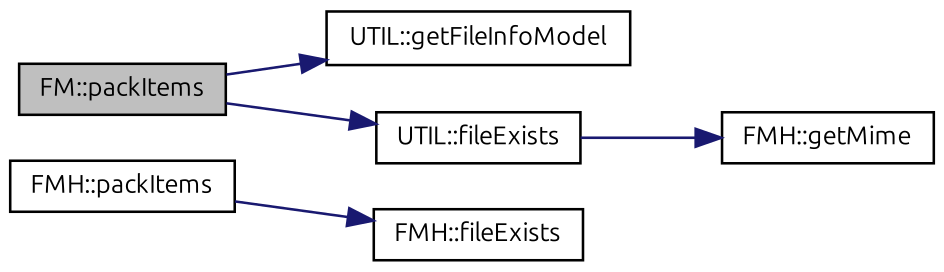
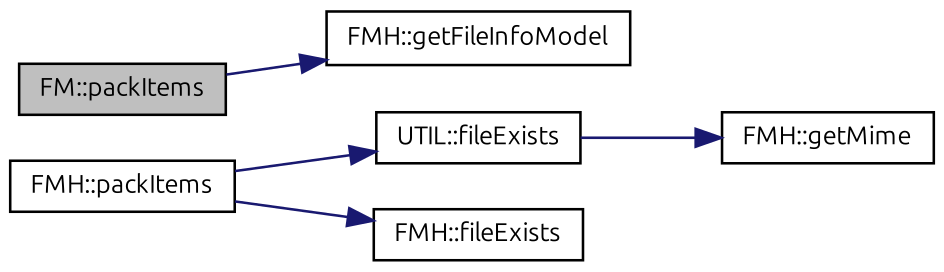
(478, 38) -> (478, 38)
(288, 112) -> (293, 163)
